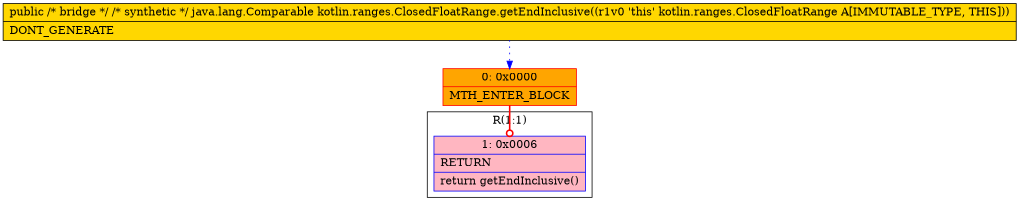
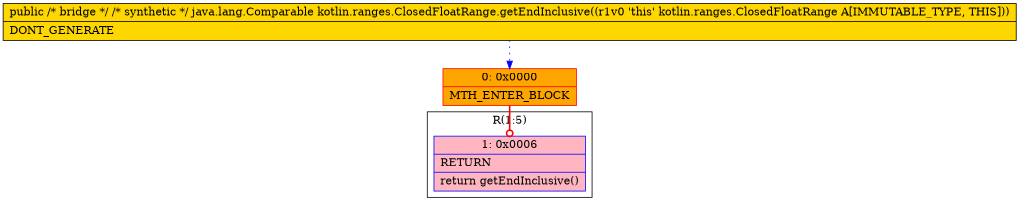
(510, 121) -> (510, 121)
